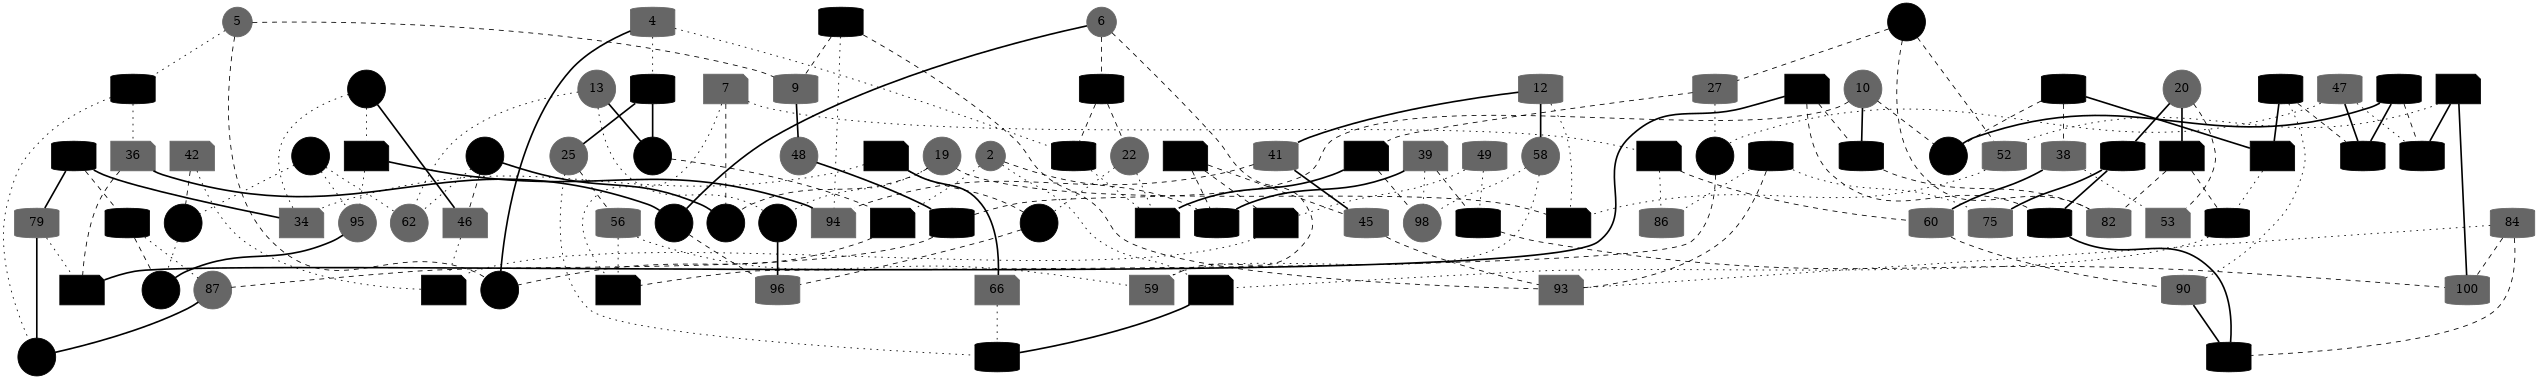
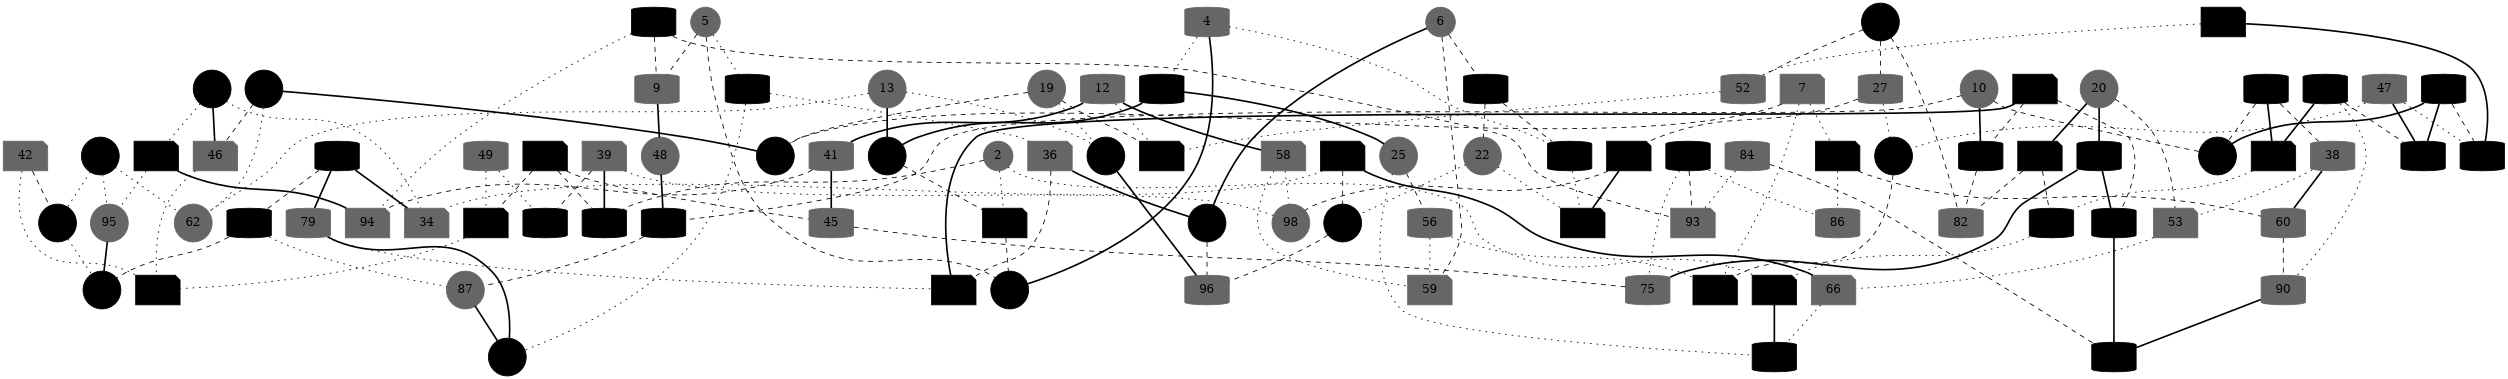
(1541, 156) -> (1283, 156)
(1469, 267) -> (1239, 259)
none -> (2007, 274)
(2467, 290) -> none
